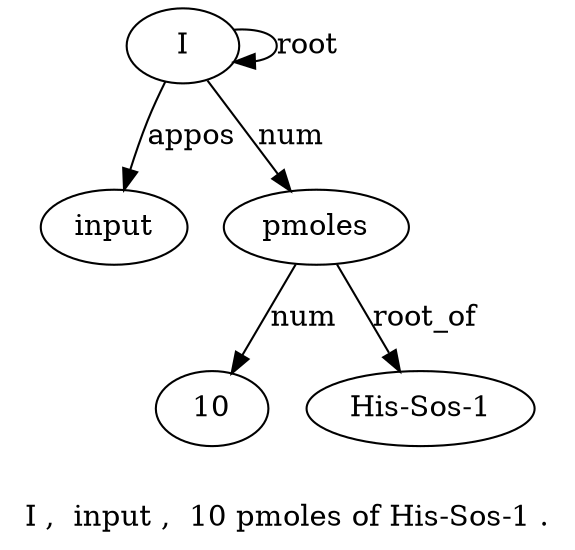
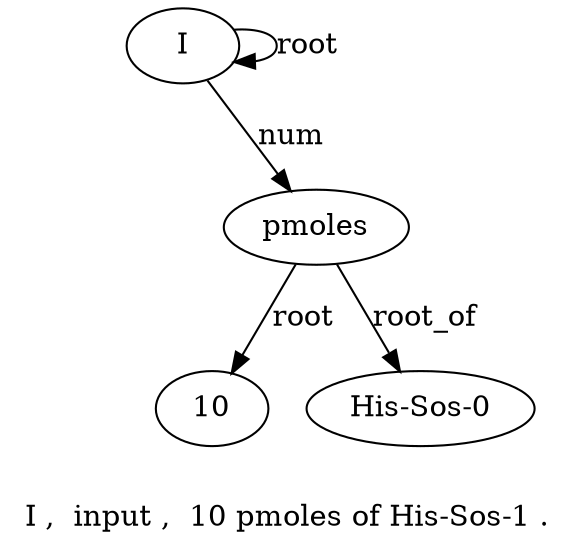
(114, 227) -> none
(304, 318) -> (304, 318)
(421, 409) -> (421, 409)
